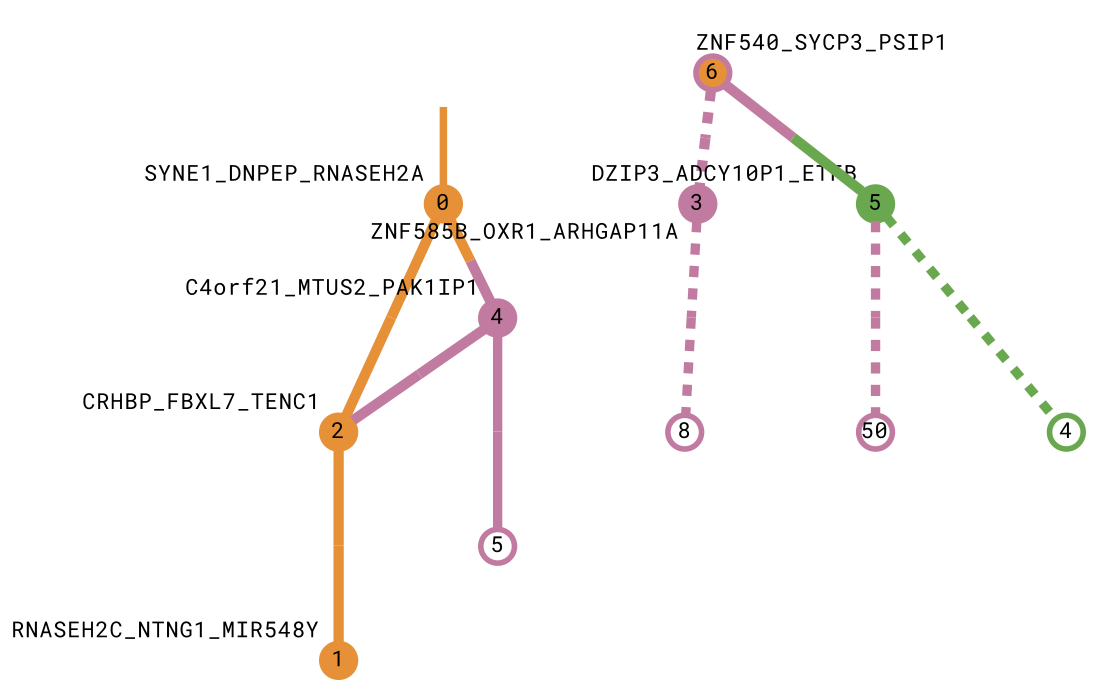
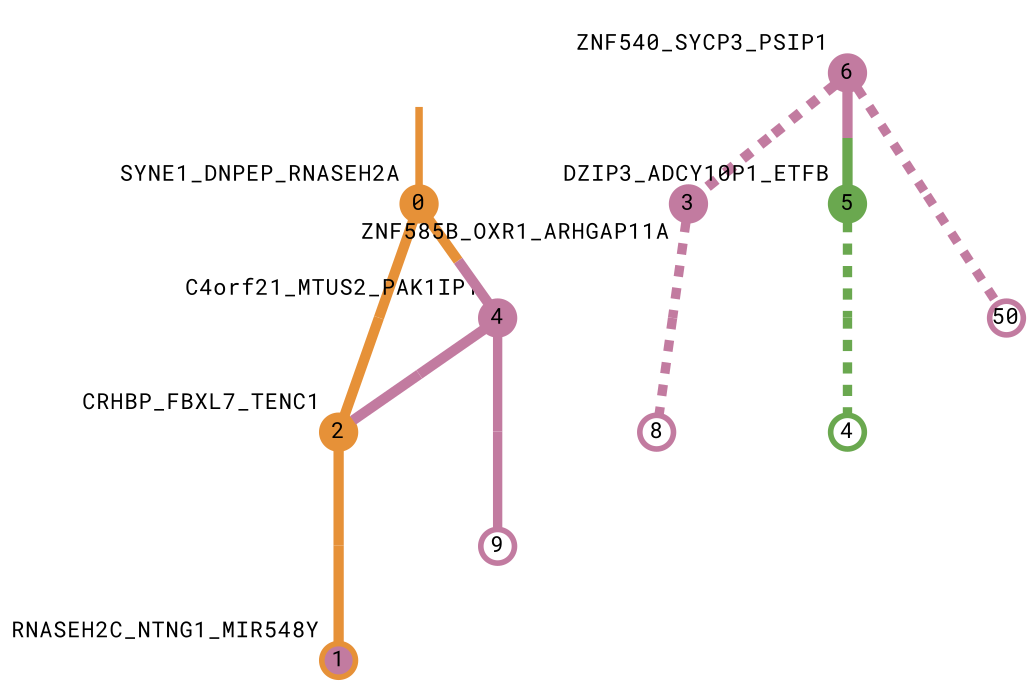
(713, 73) -> (847, 73)
(876, 318) -> (927, 195)
(498, 546) -> (498, 546)
(339, 660) -> (339, 660)
